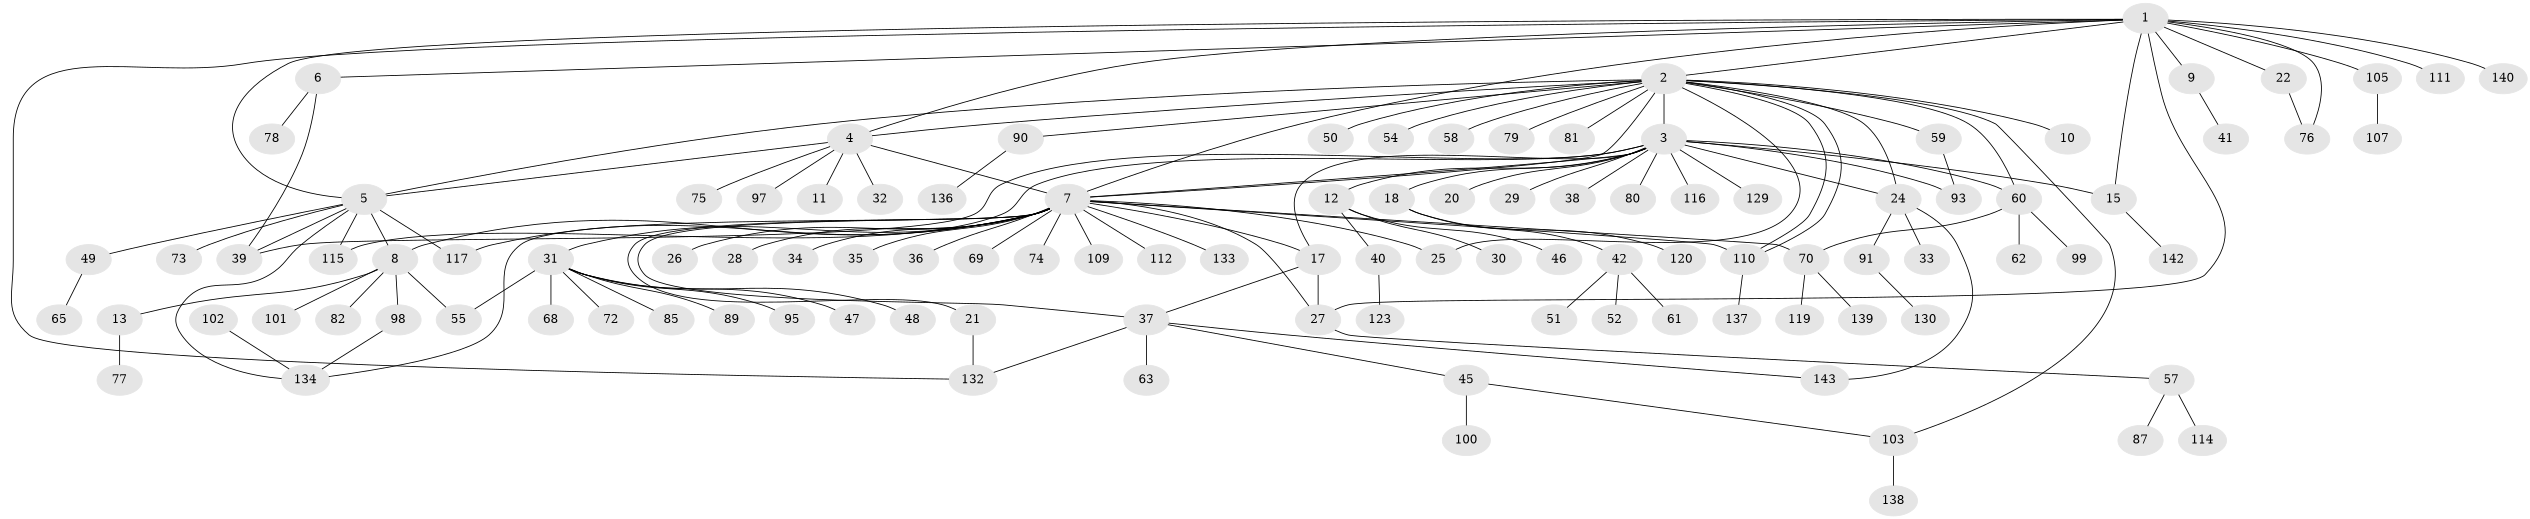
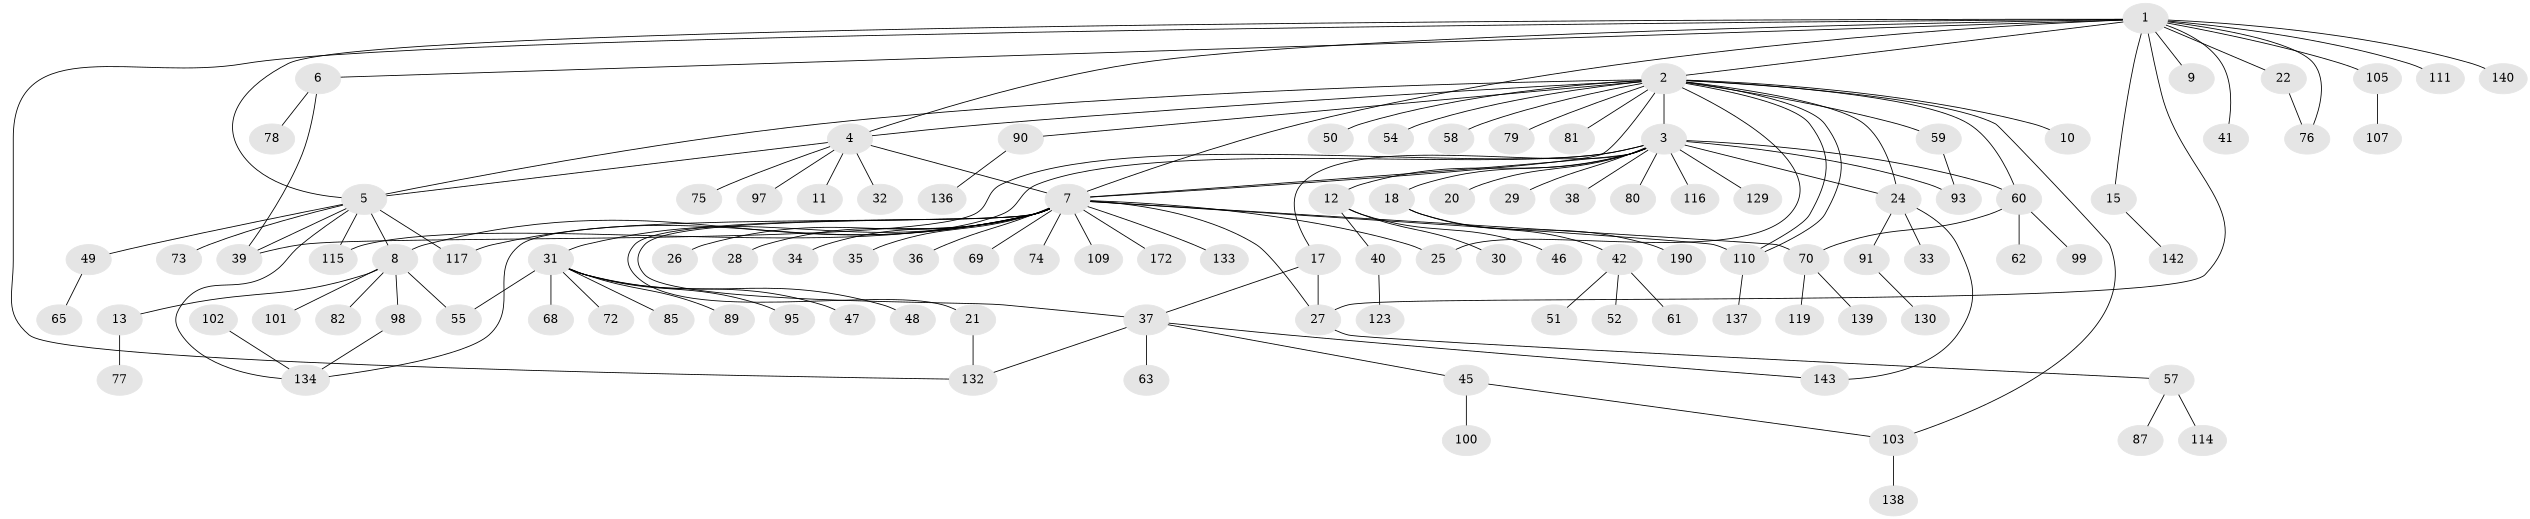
(2209, 109) -> (2220, 61)
(1962, 171) -> none
(1169, 217) -> none
(1162, 260) -> (1162, 260)
(1682, 260) -> (1682, 260)
